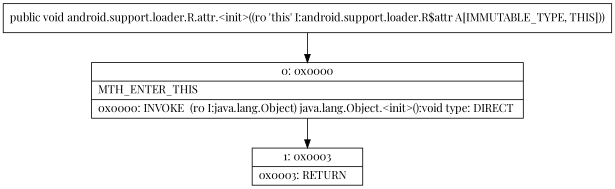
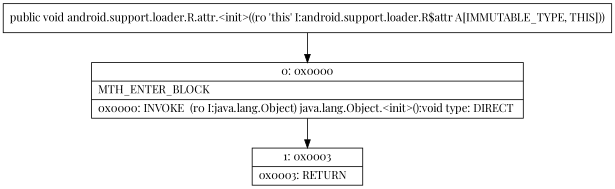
(148, 90) -> (154, 90)
